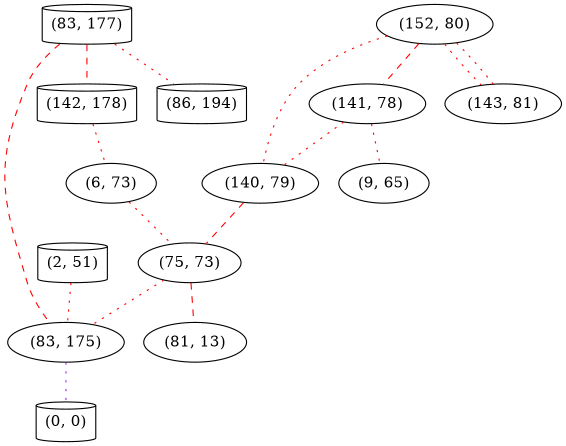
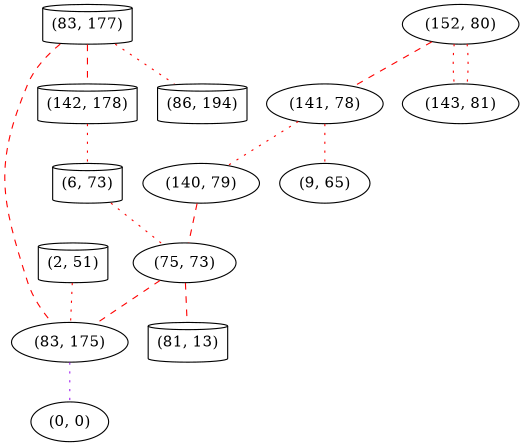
(304, 79) -> none
(111, 183) -> (87, 183)
(128, 302) -> (128, 302)
(195, 342) -> (188, 342)
(66, 422) -> (70, 422)
